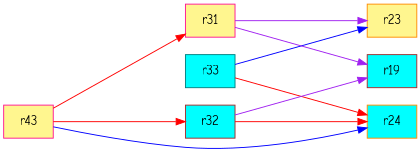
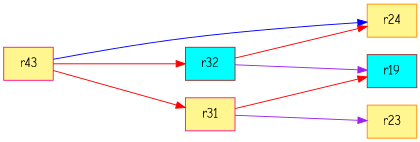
(290, 43) -> (297, 94)
(210, 71) -> none
(392, 122) -> (392, 21)
